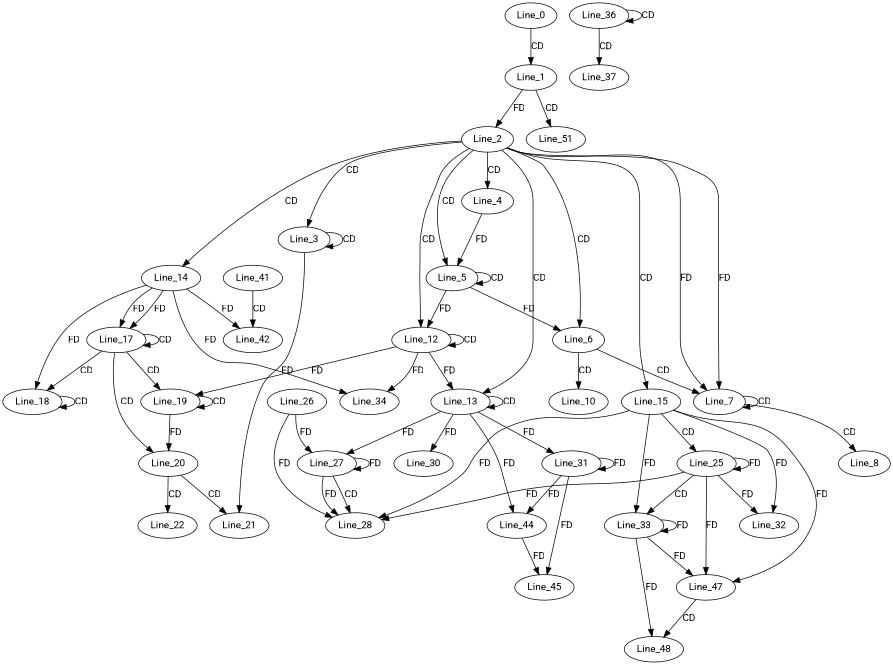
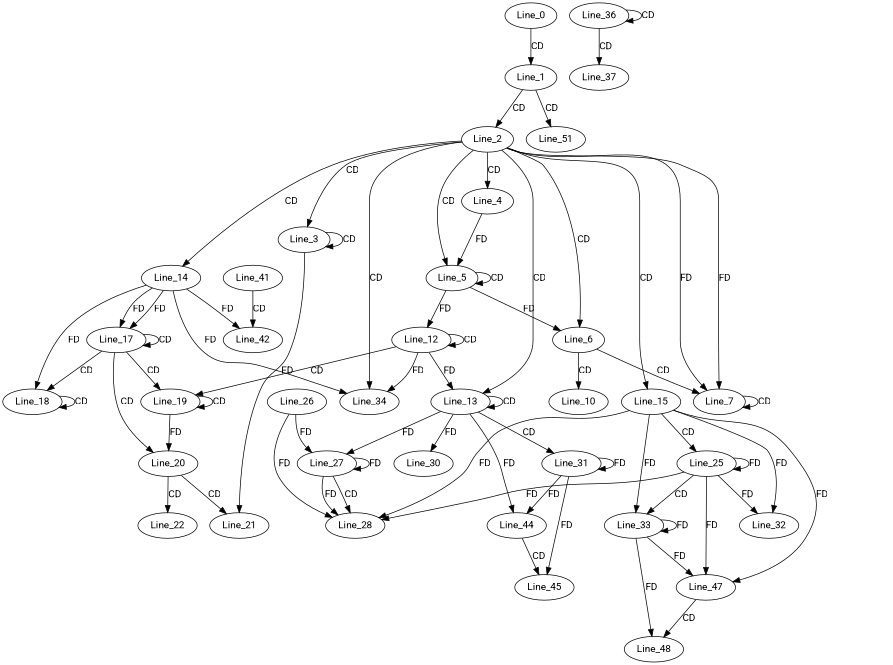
(519, 108) -> (519, 108)
(422, 226) -> (369, 232)
(317, 371) -> (317, 371)
(529, 433) -> (529, 433)
(864, 464) -> none
(539, 556) -> (539, 556)
